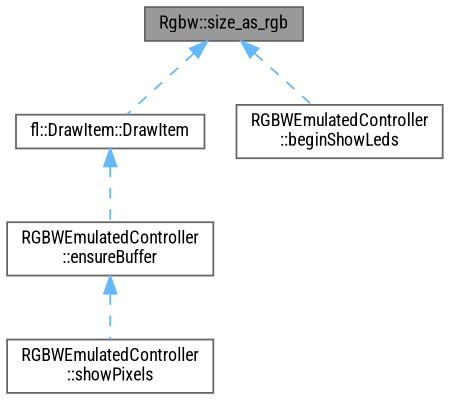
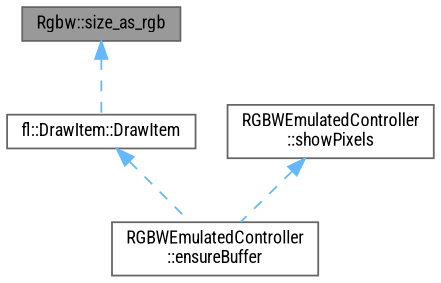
(340, 132) -> none
(110, 317) -> (266, 197)
